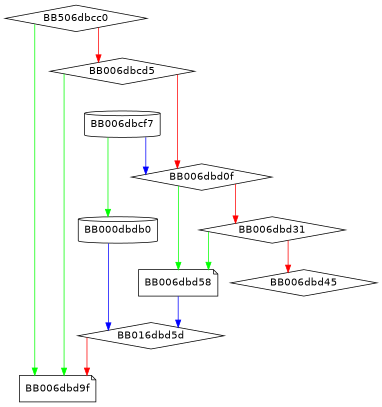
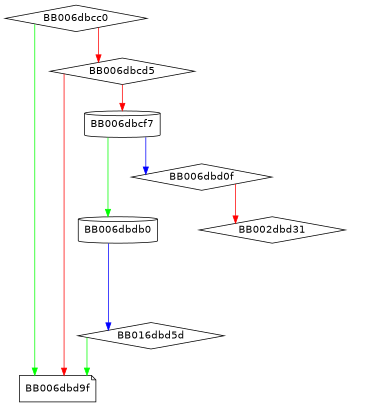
(76, 18) -> (76, 18)
(177, 118) -> (122, 94)
(64, 221) -> (64, 221)
(118, 230) -> (118, 230)
(272, 230) -> (272, 230)
(178, 283) -> none
(304, 283) -> none
(87, 353) -> (87, 353)
